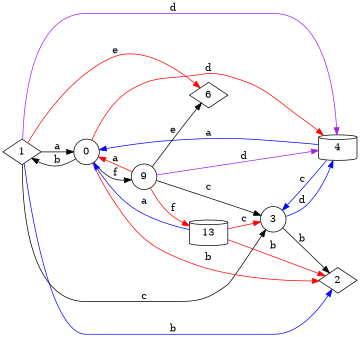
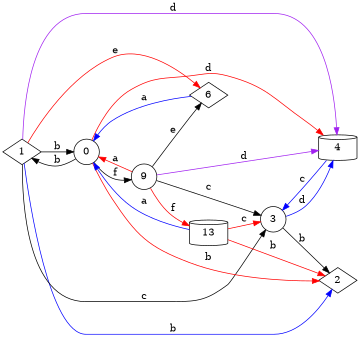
(212, 138) -> (141, 107)
(57, 147) -> (57, 147)
